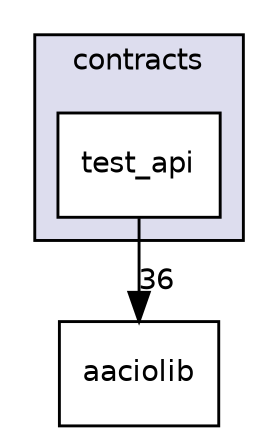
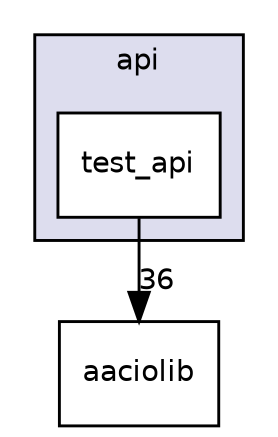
(139, 62) -> (139, 62)
